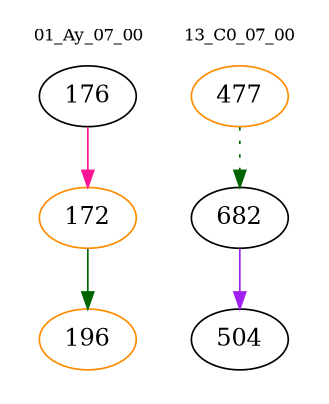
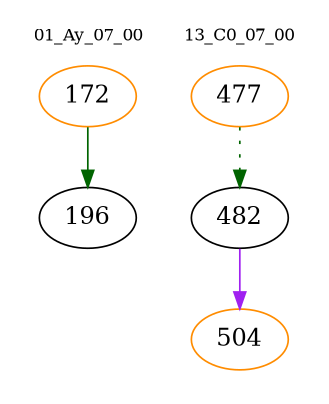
(88, 96) -> none
(240, 218) -> (240, 218)
(88, 339) -> (88, 218)
(240, 339) -> (240, 339)
